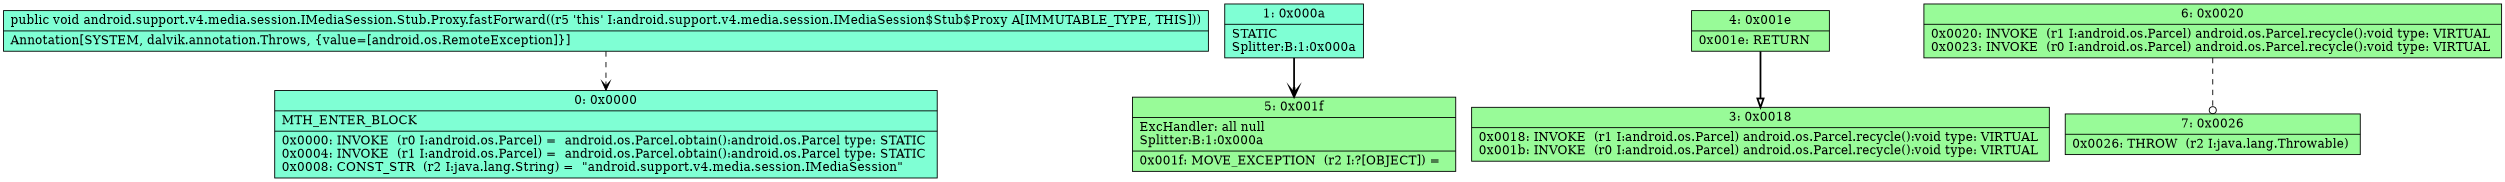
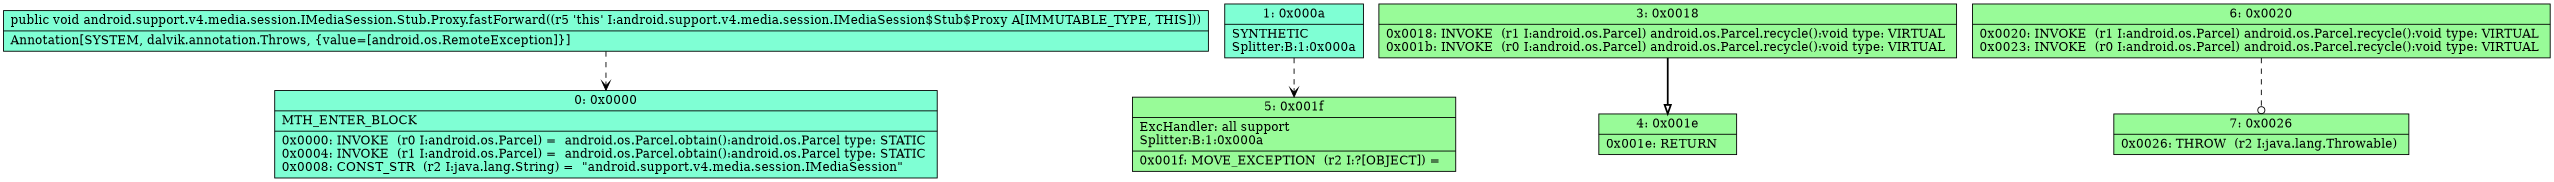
(1255, 34) -> (1271, 34)
(1294, 73) -> (1294, 73)
(1760, 75) -> (1668, 81)
(1202, 127) -> (1215, 127)
